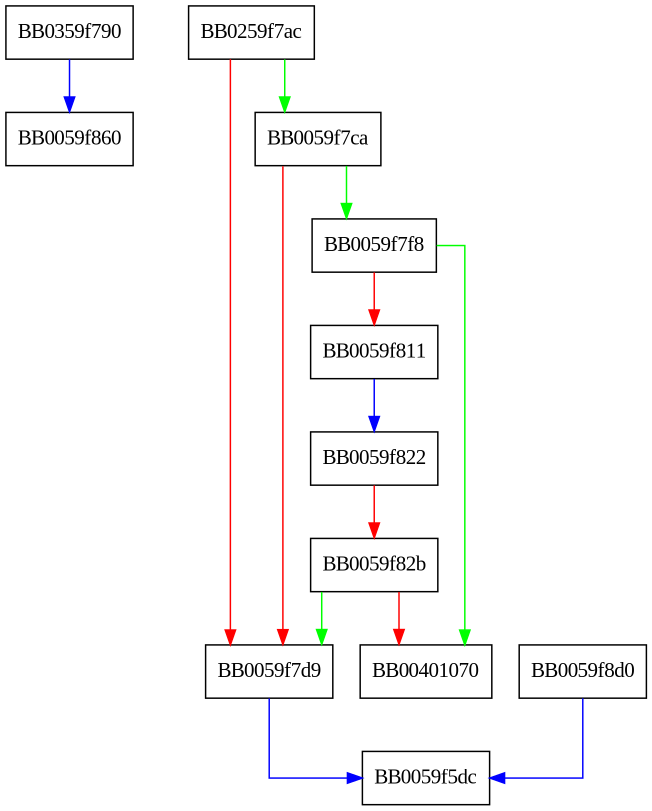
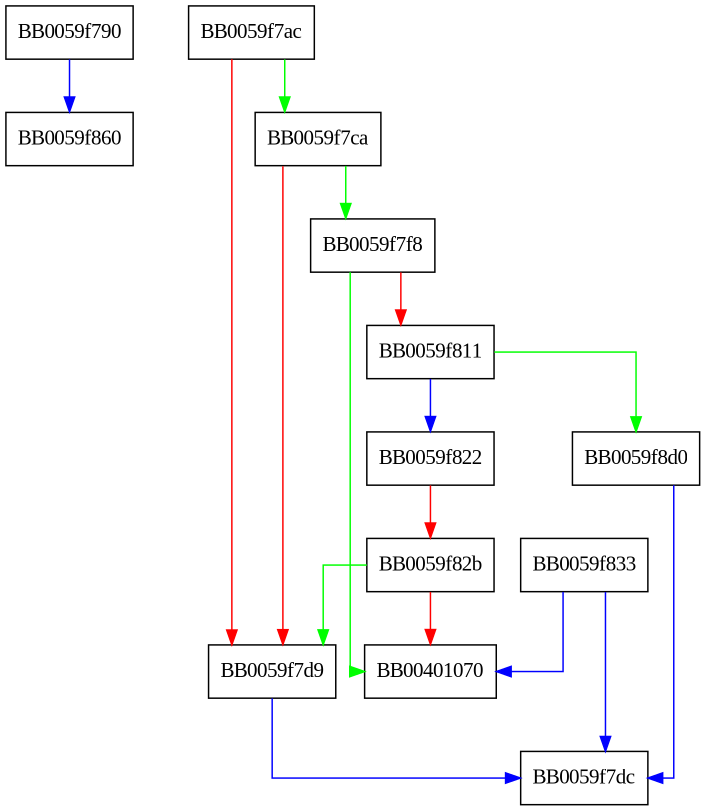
(70, 33) -> (70, 33)
(251, 33) -> (251, 33)
none -> (598, 352)
none -> (584, 565)
(426, 778) -> (584, 778)
